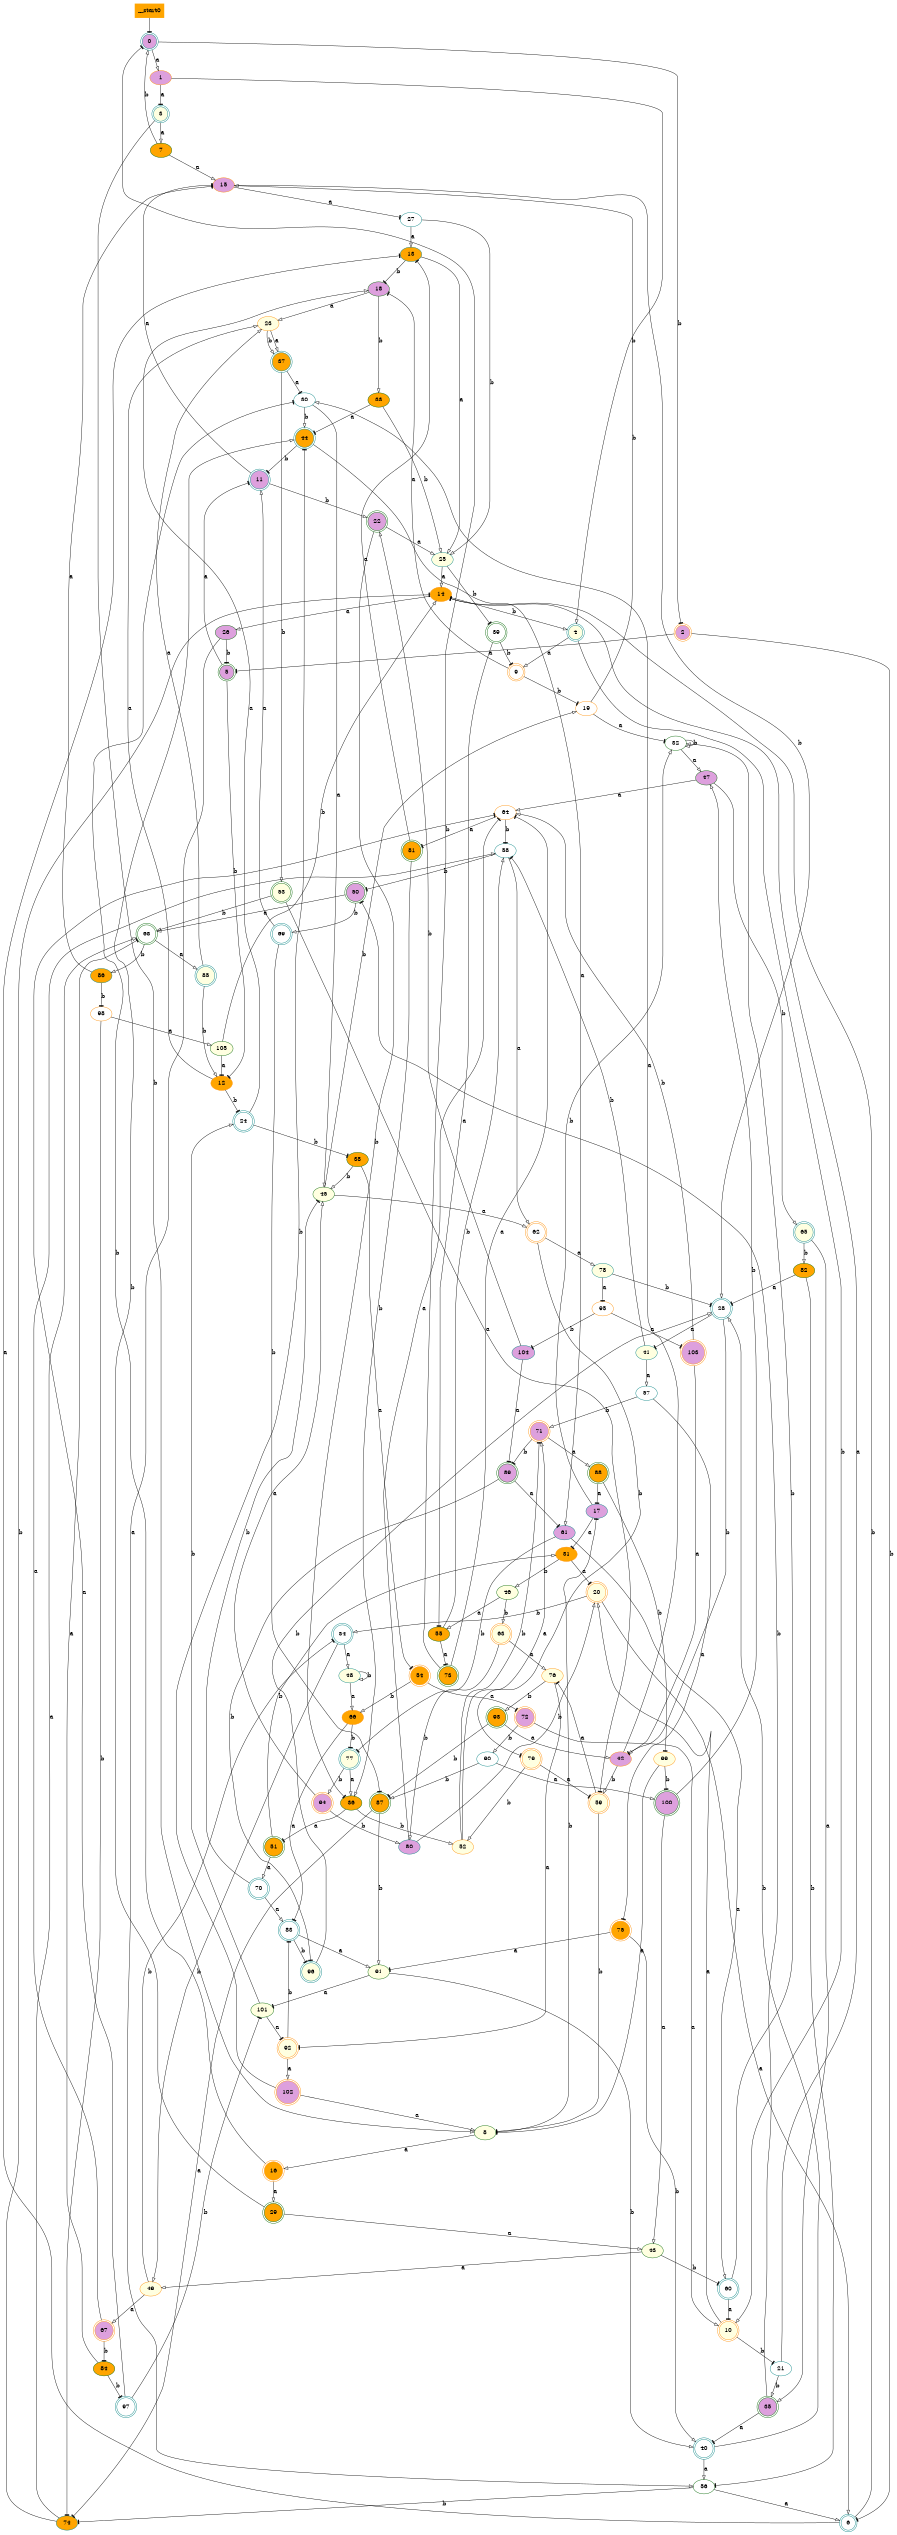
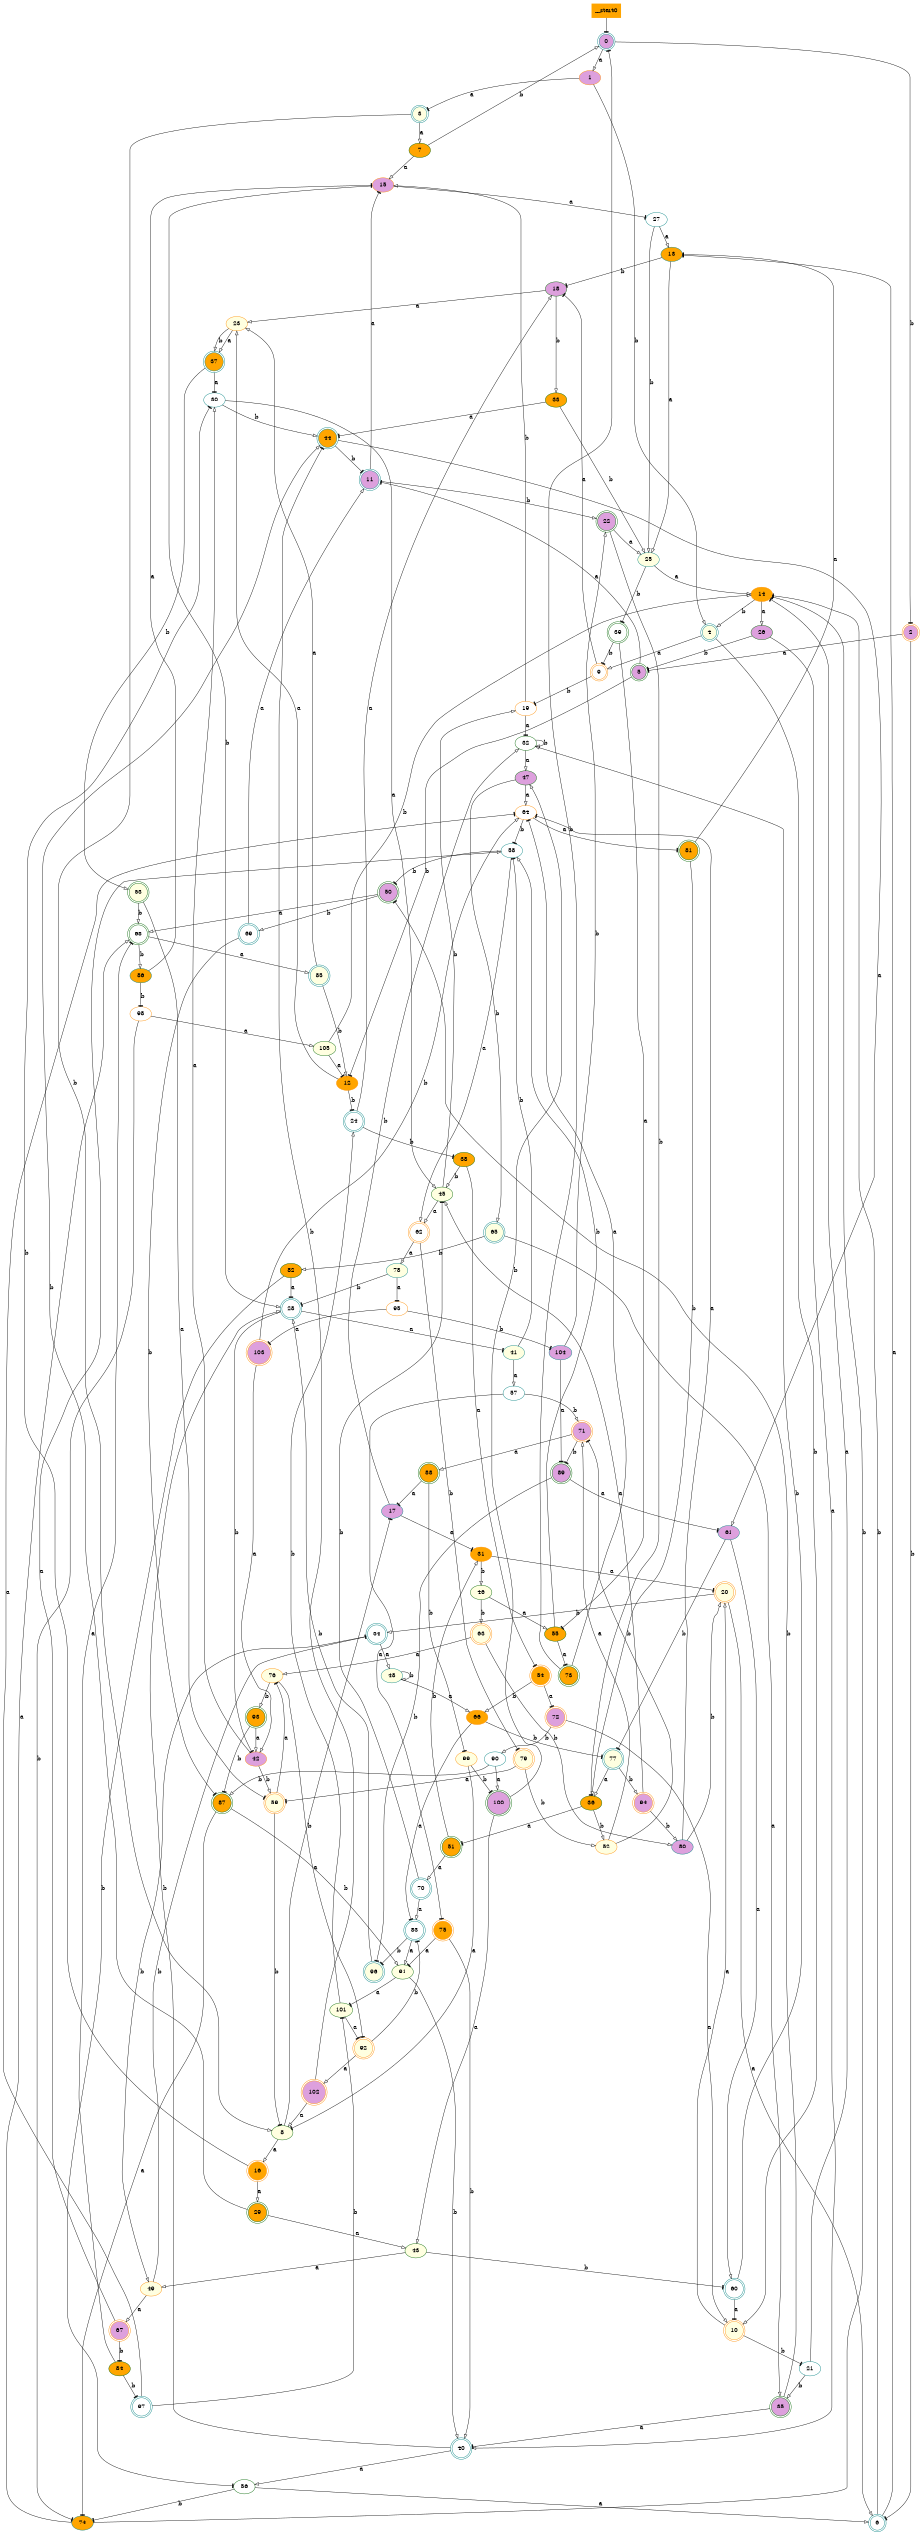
(131, 1807) -> (832, 1694)
